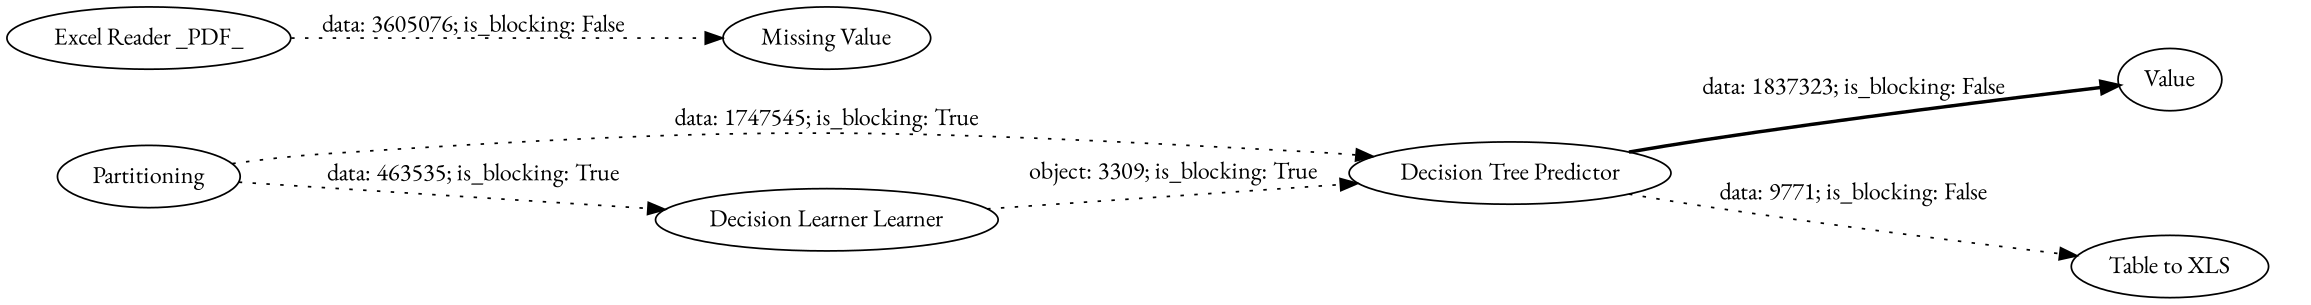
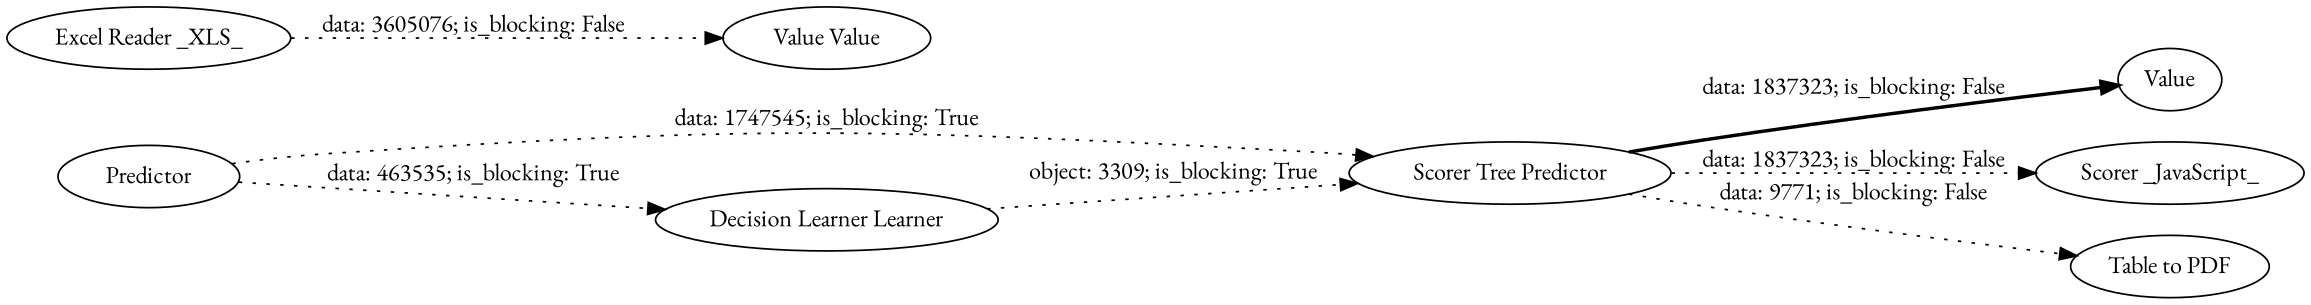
(149, 38) -> (149, 38)
(827, 38) -> (827, 38)
(1510, 173) -> (1510, 173)
none -> (2170, 173)
(149, 177) -> (149, 177)
(2170, 267) -> (2170, 267)
